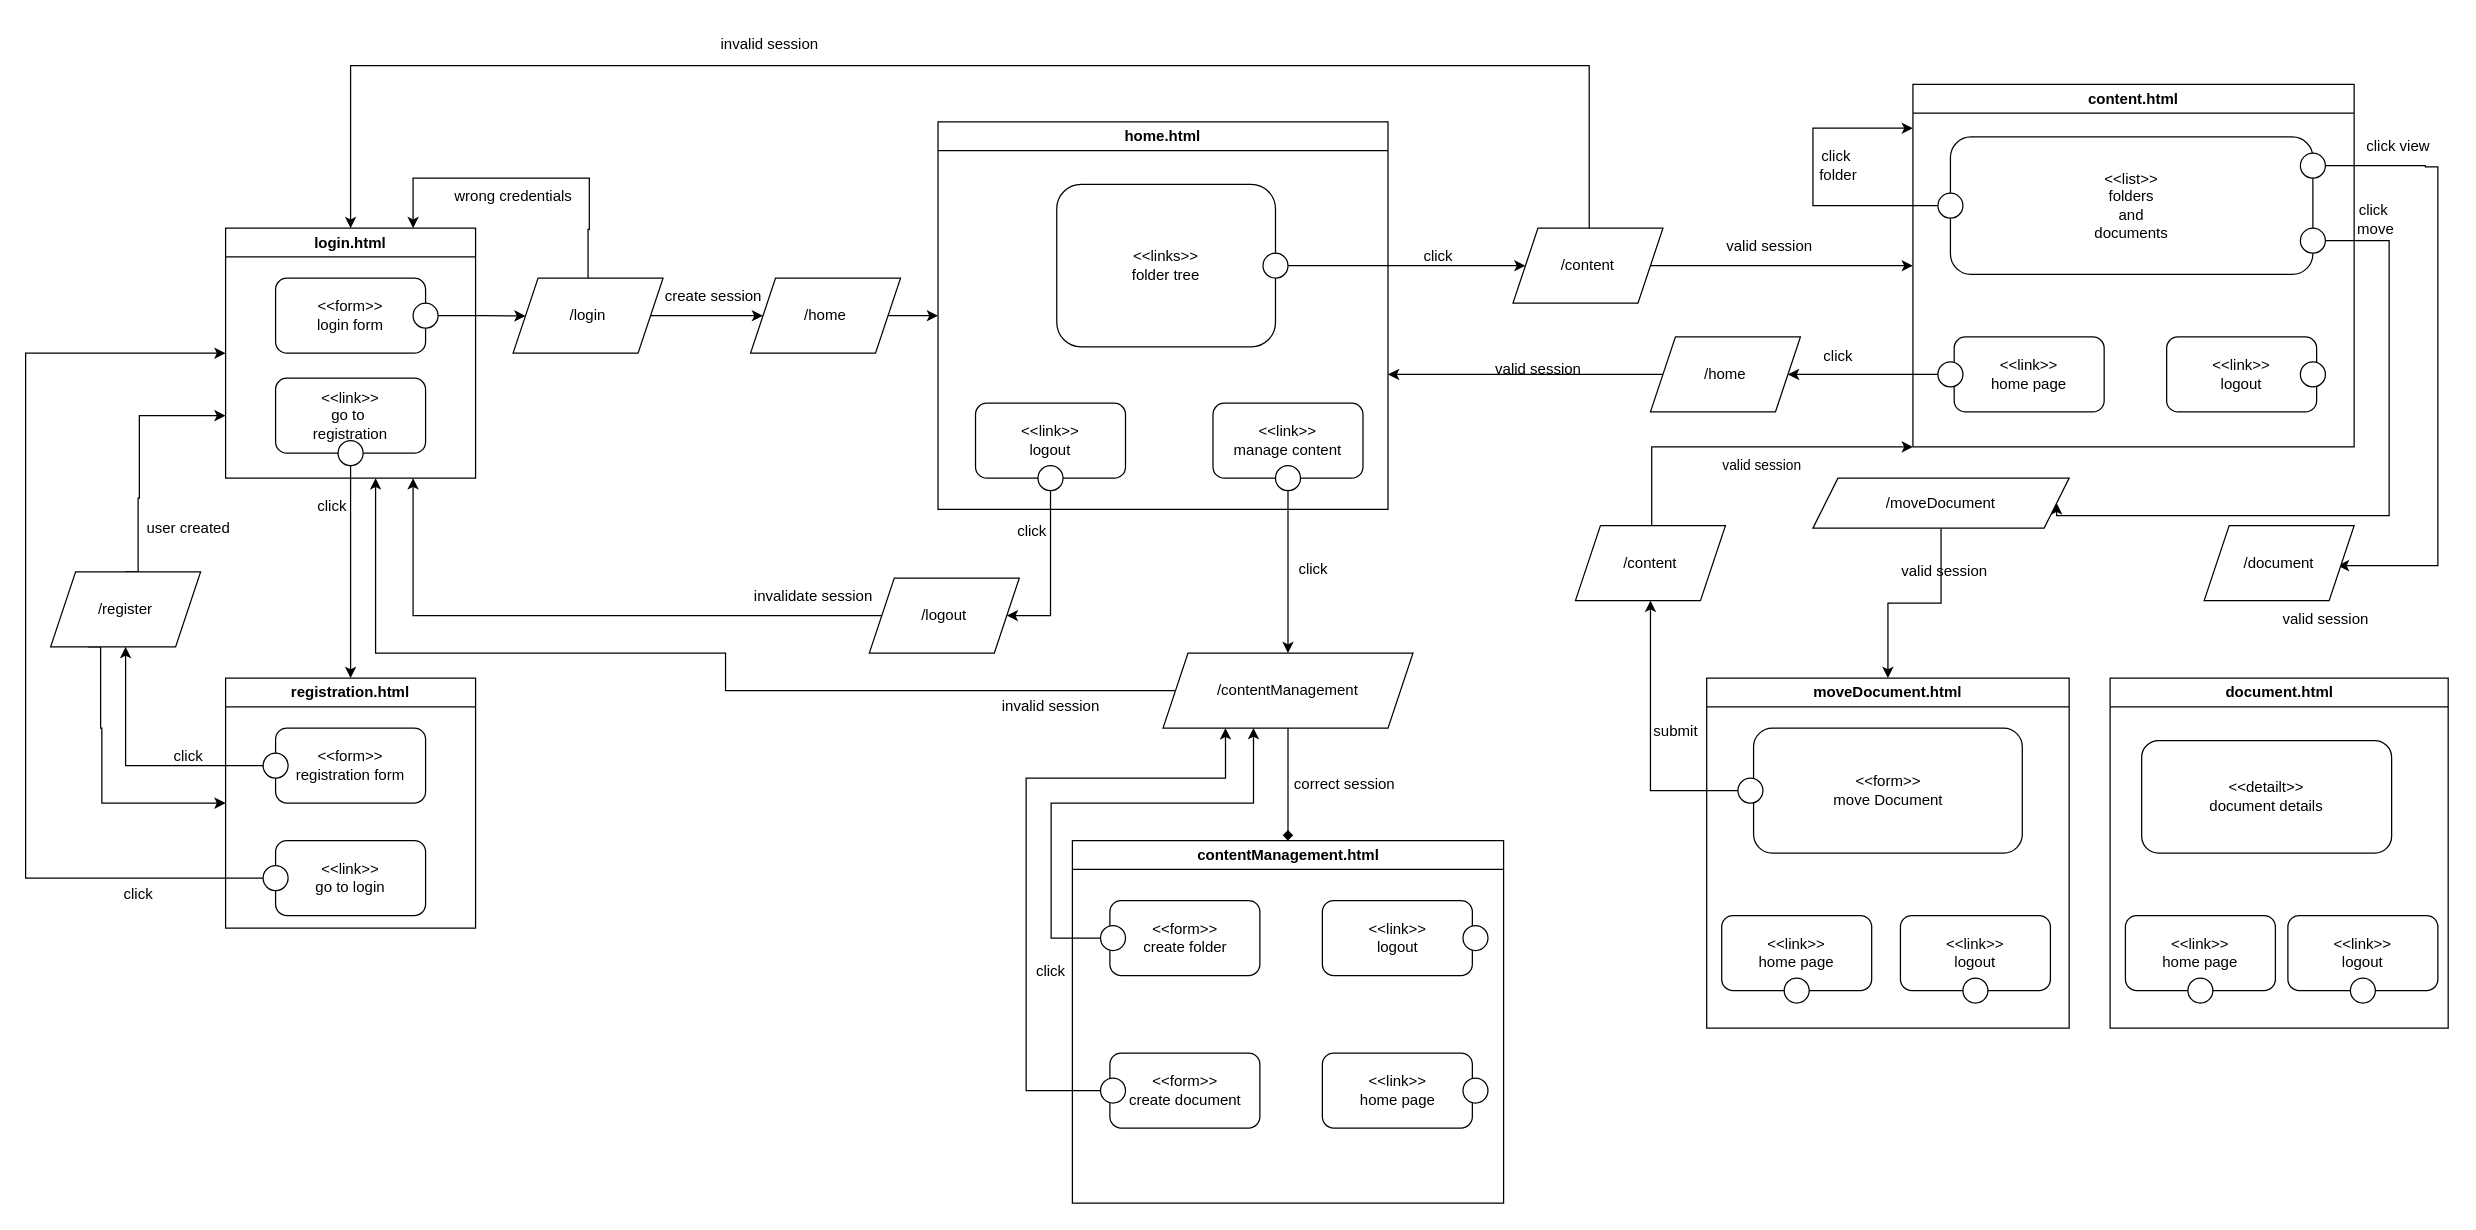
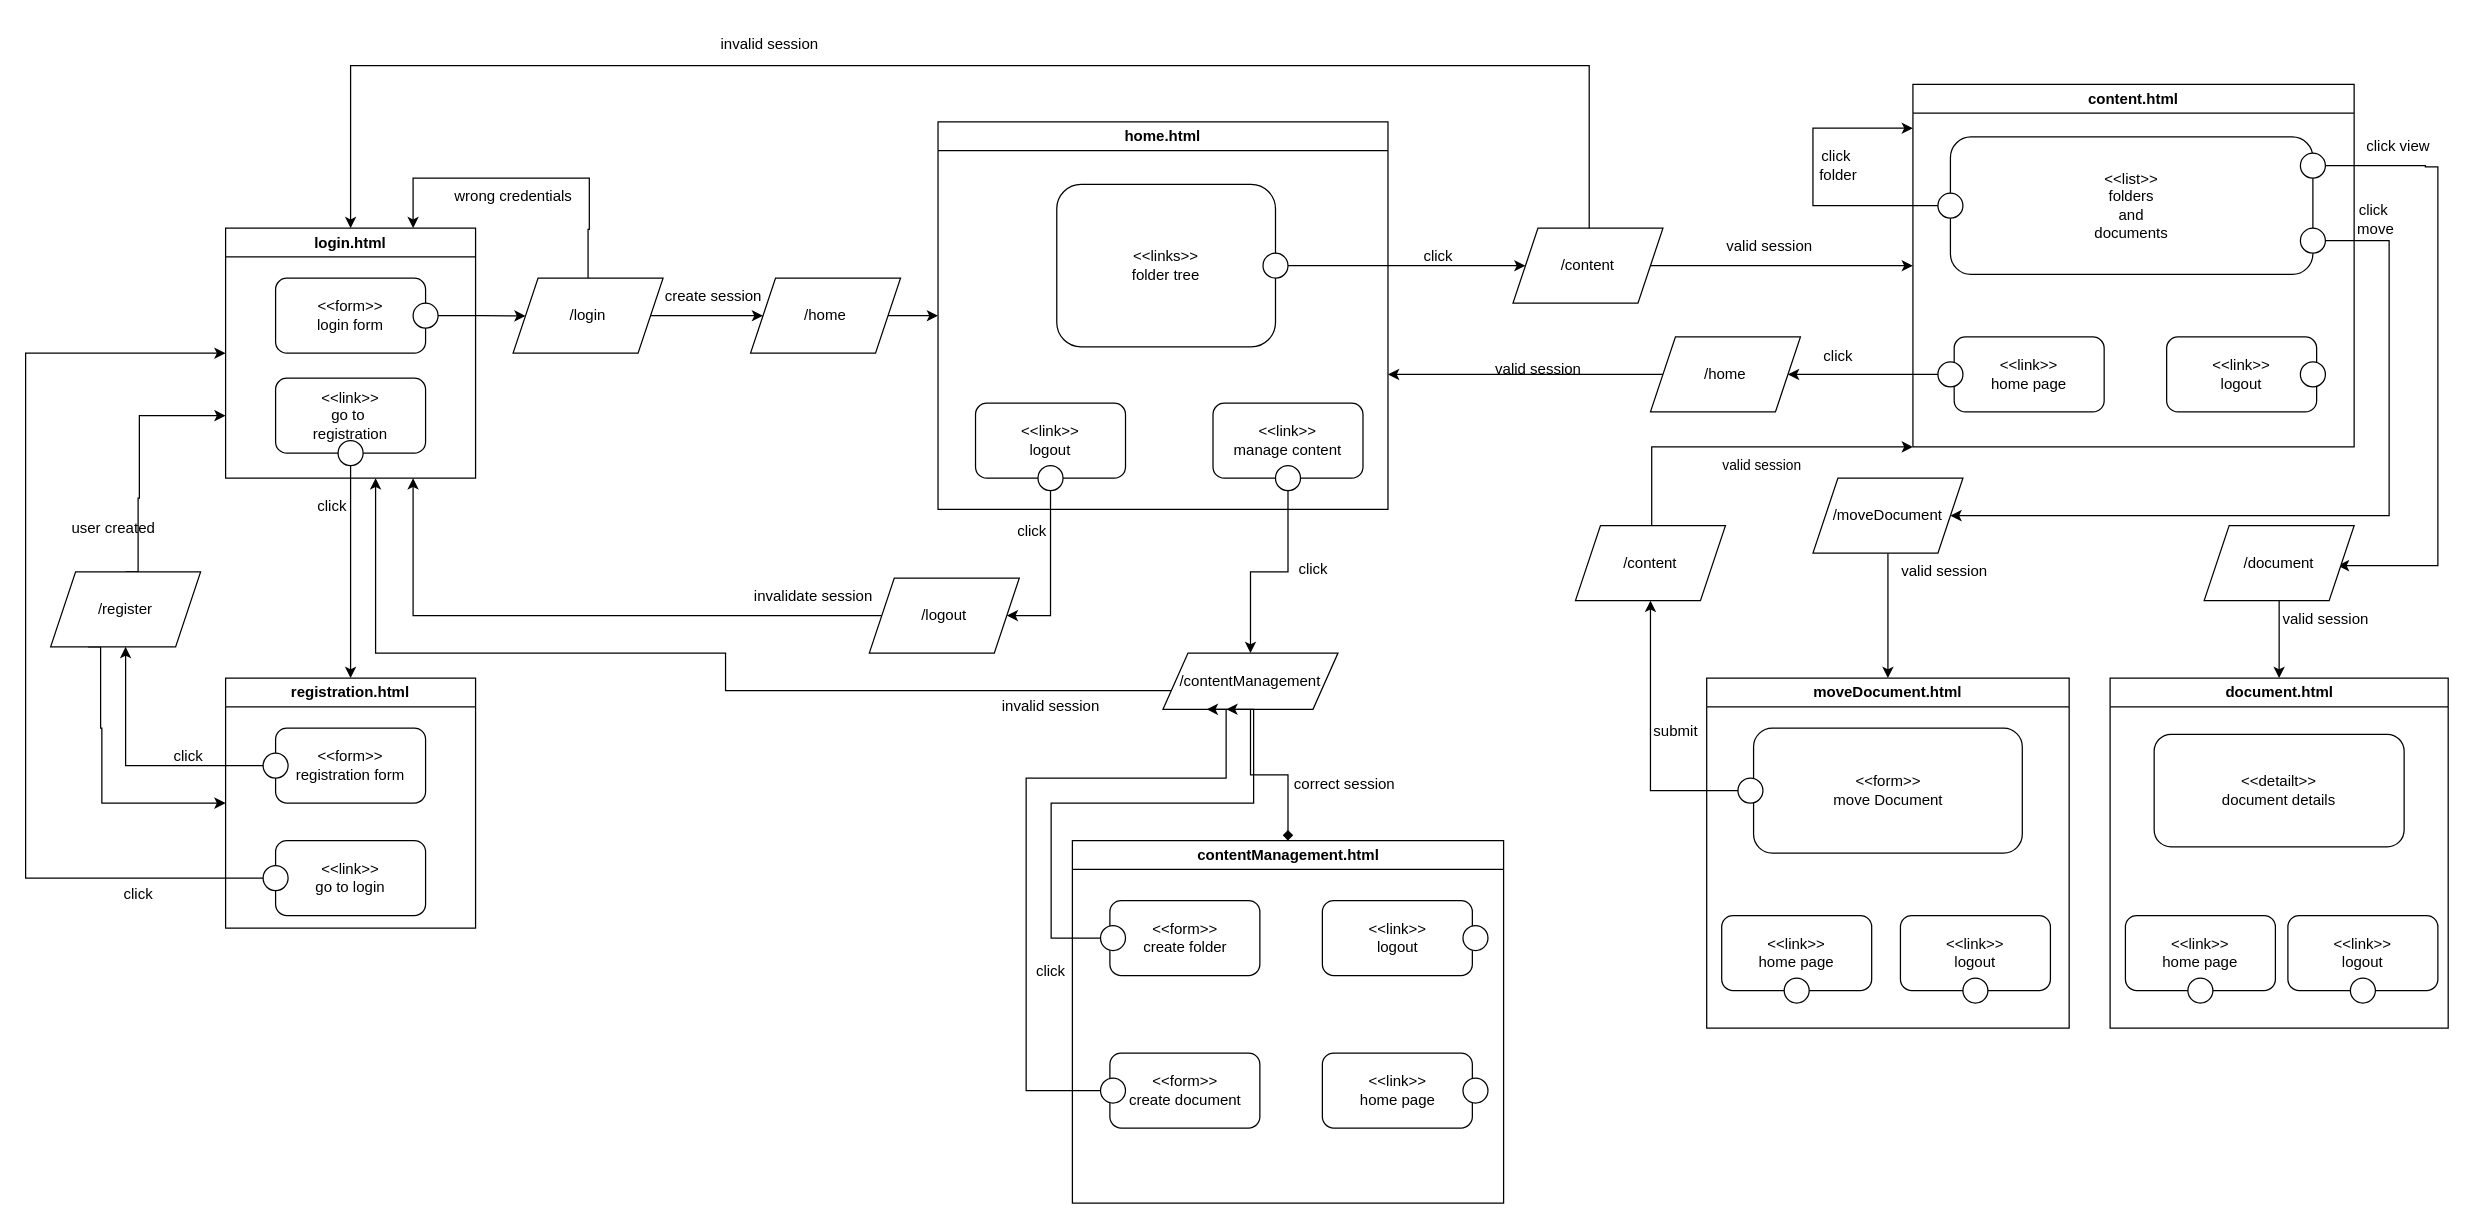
(1941, 503) -> (1888, 516)
(188, 528) -> (113, 528)
none -> (2279, 635)
(1288, 691) -> (1251, 681)
(2267, 797) -> (2279, 791)
